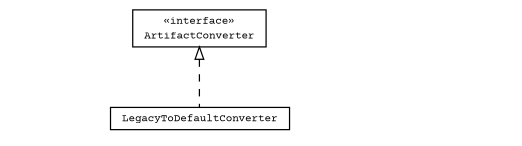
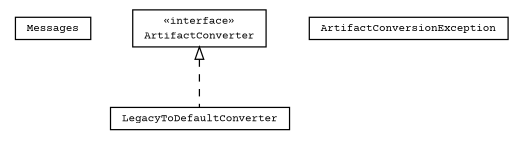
none -> (52, 28)
none -> (408, 28)
